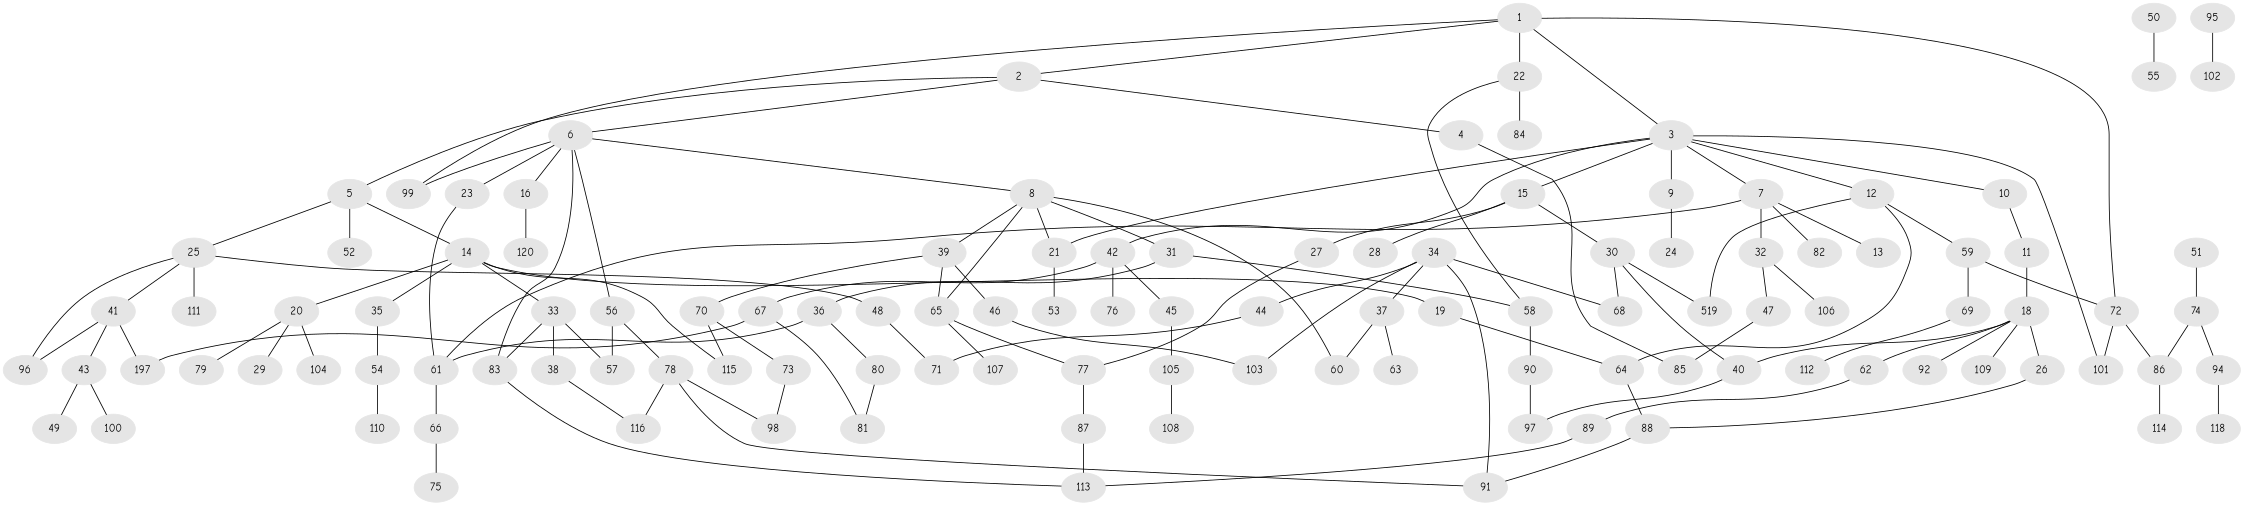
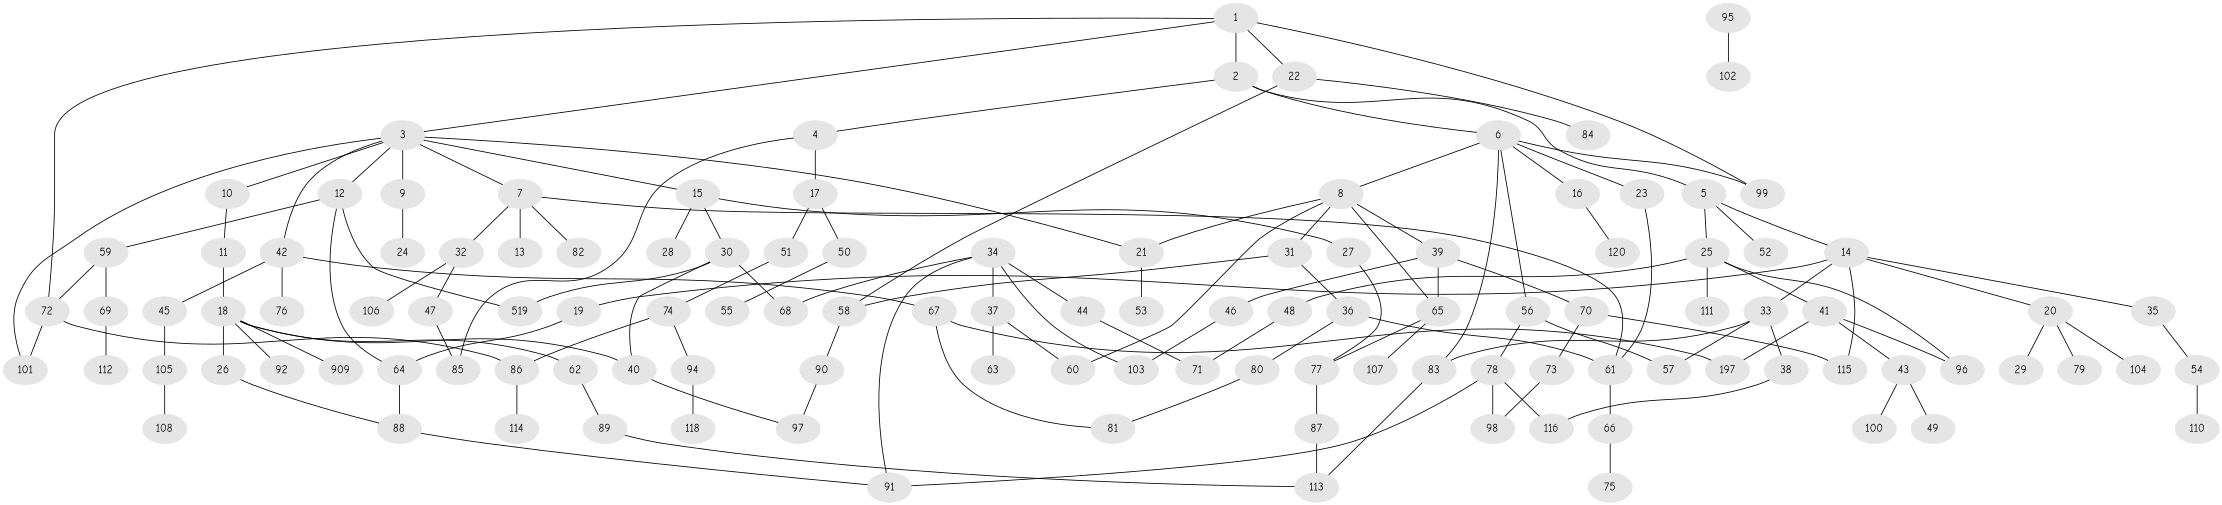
none -> (815, 194)
(1984, 370) -> (341, 370)
